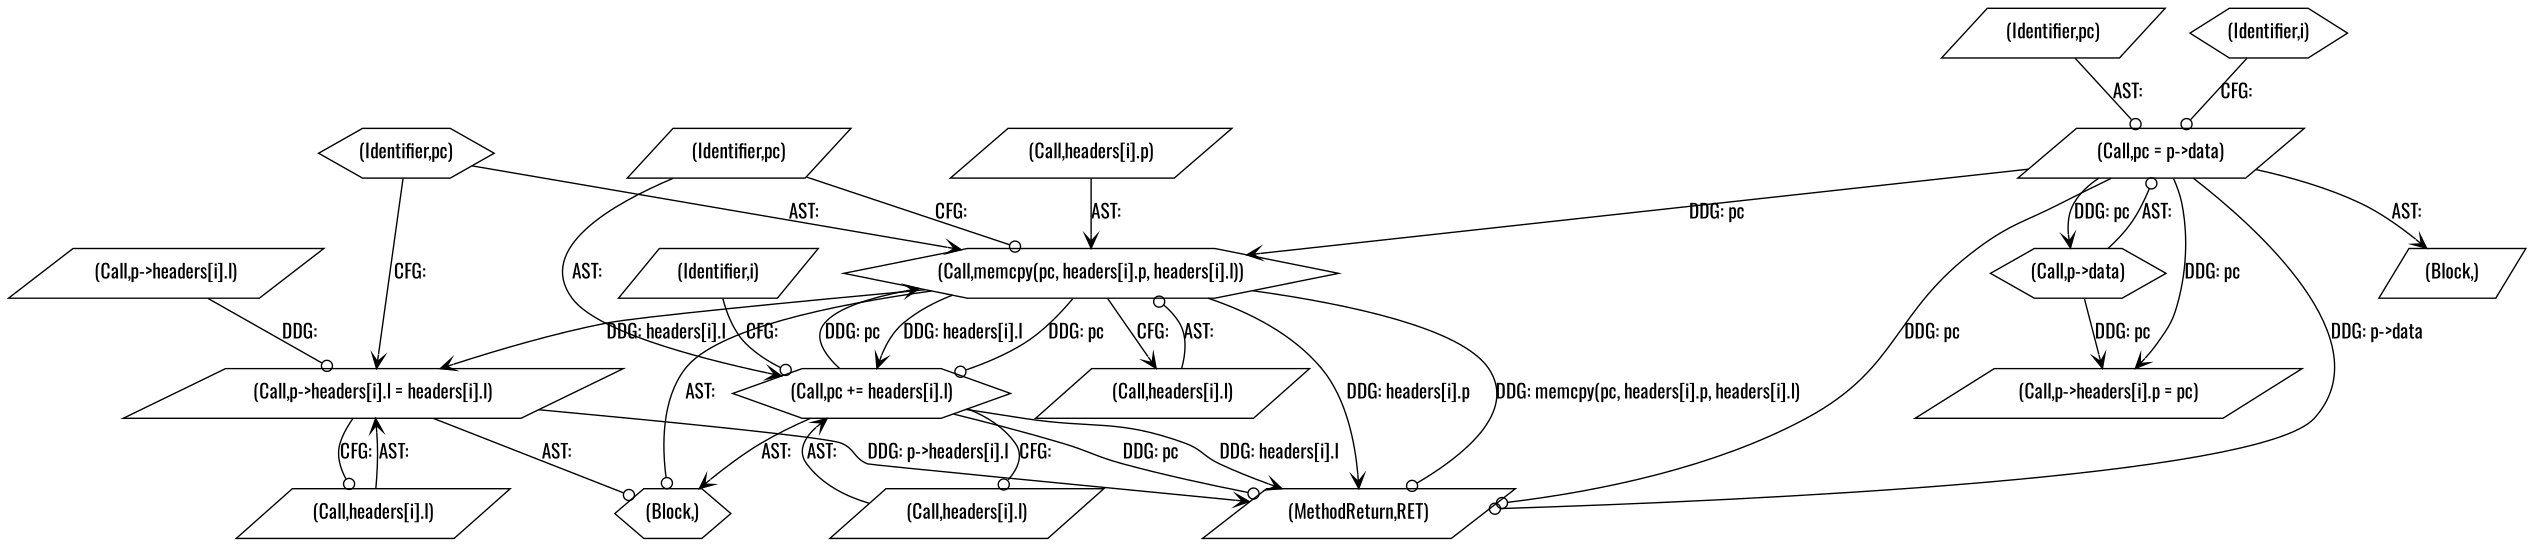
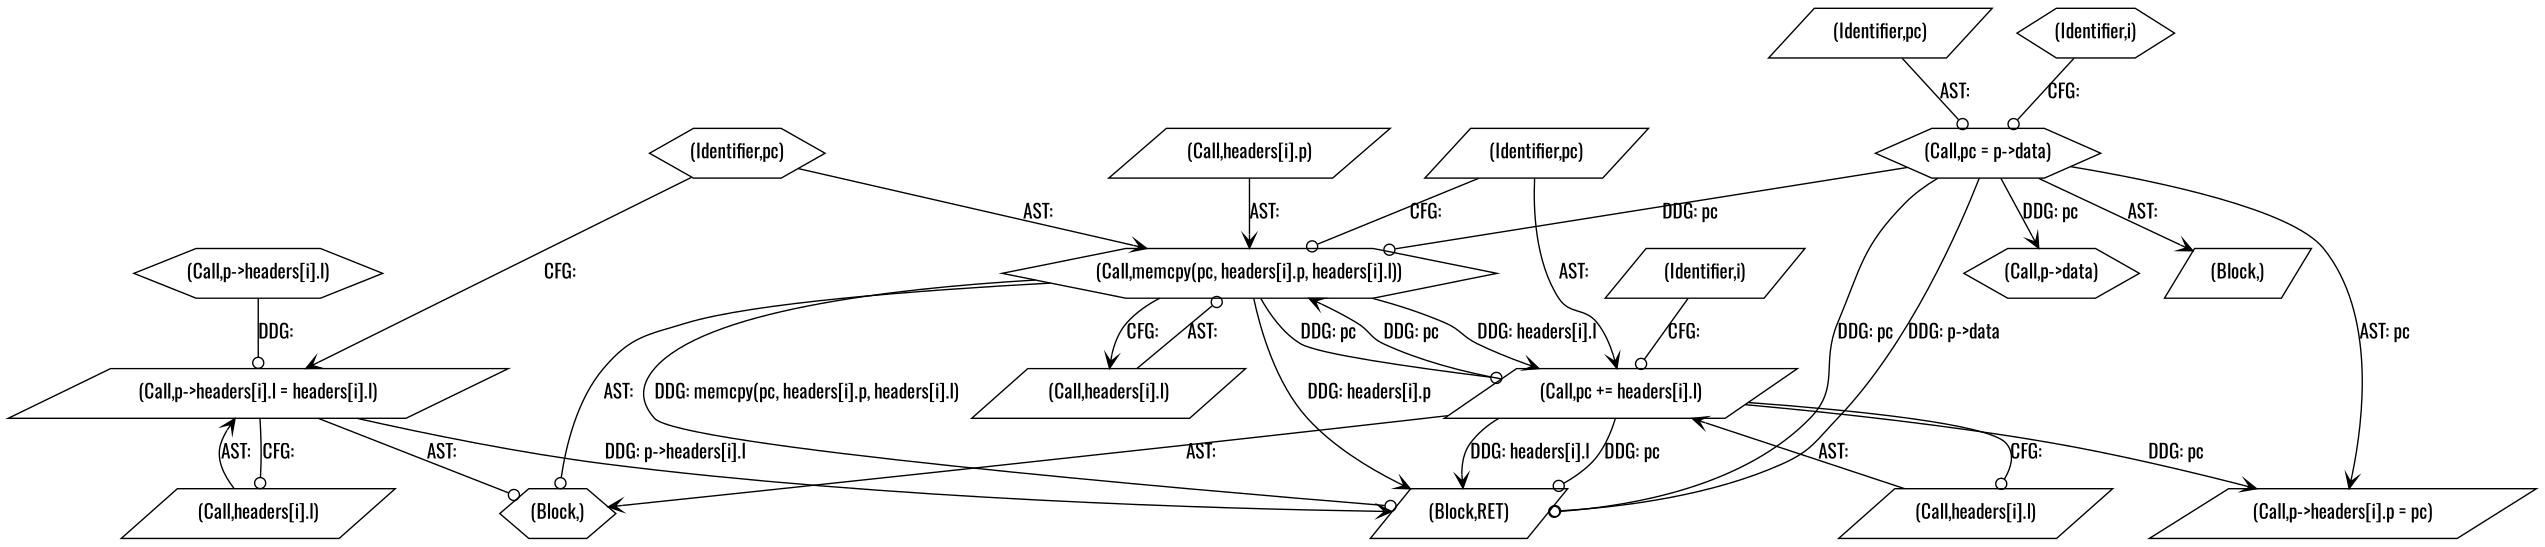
(2161, 153) -> (1988, 153)
(1644, 211) -> (1651, 208)
(2132, 221) -> none
(166, 273) -> (258, 273)
(2213, 273) -> (2385, 333)
(687, 313) -> none
(2092, 326) -> (2021, 438)
(872, 393) -> (1621, 393)
(1359, 514) -> (1469, 514)
